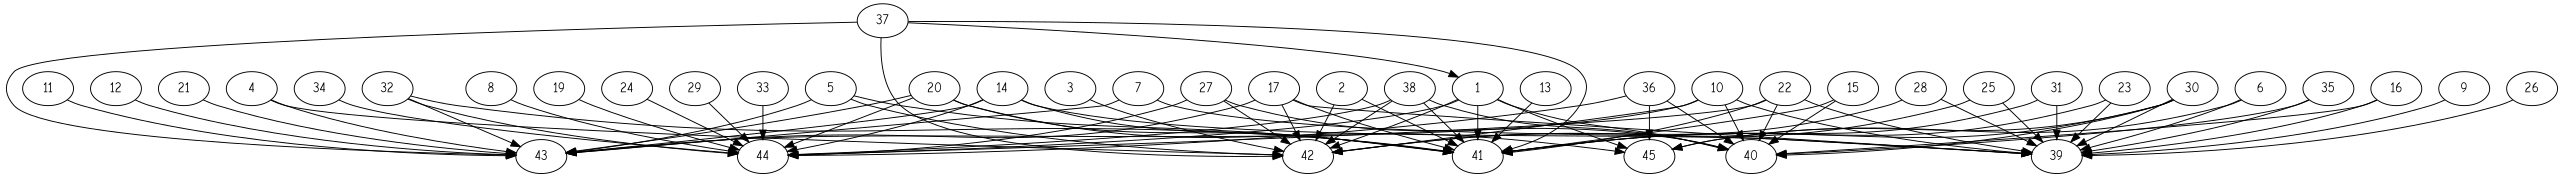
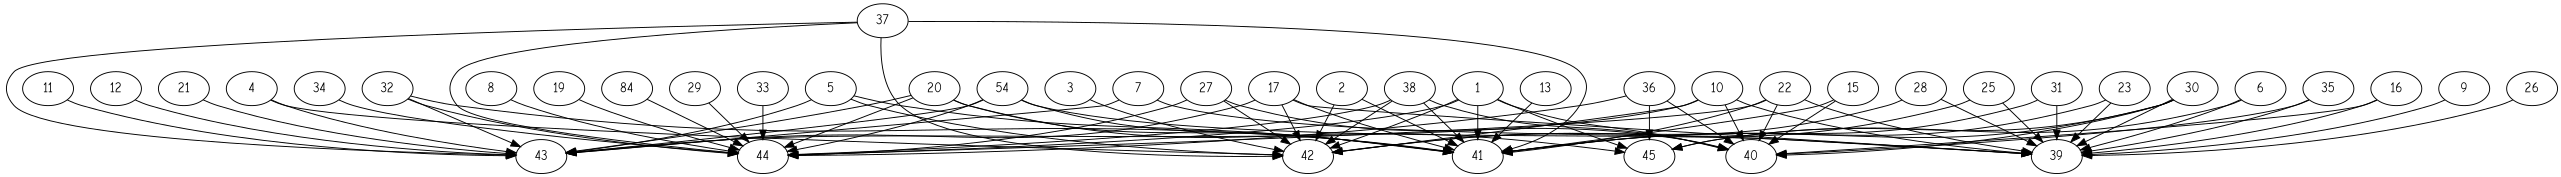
(1180, 39) -> (500, 56)
(627, 89) -> (627, 89)
(1002, 89) -> (1002, 89)
